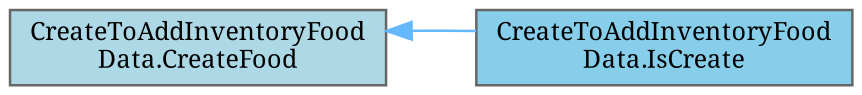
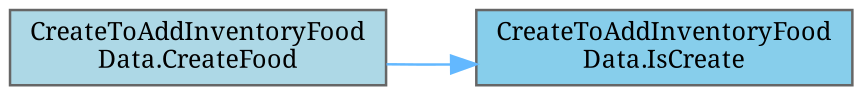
(444, 31) -> (419, 65)
